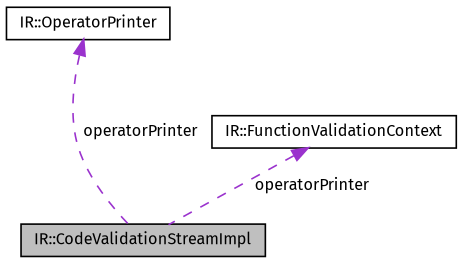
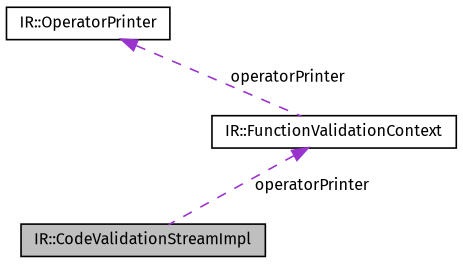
(78, 148) -> (219, 81)
